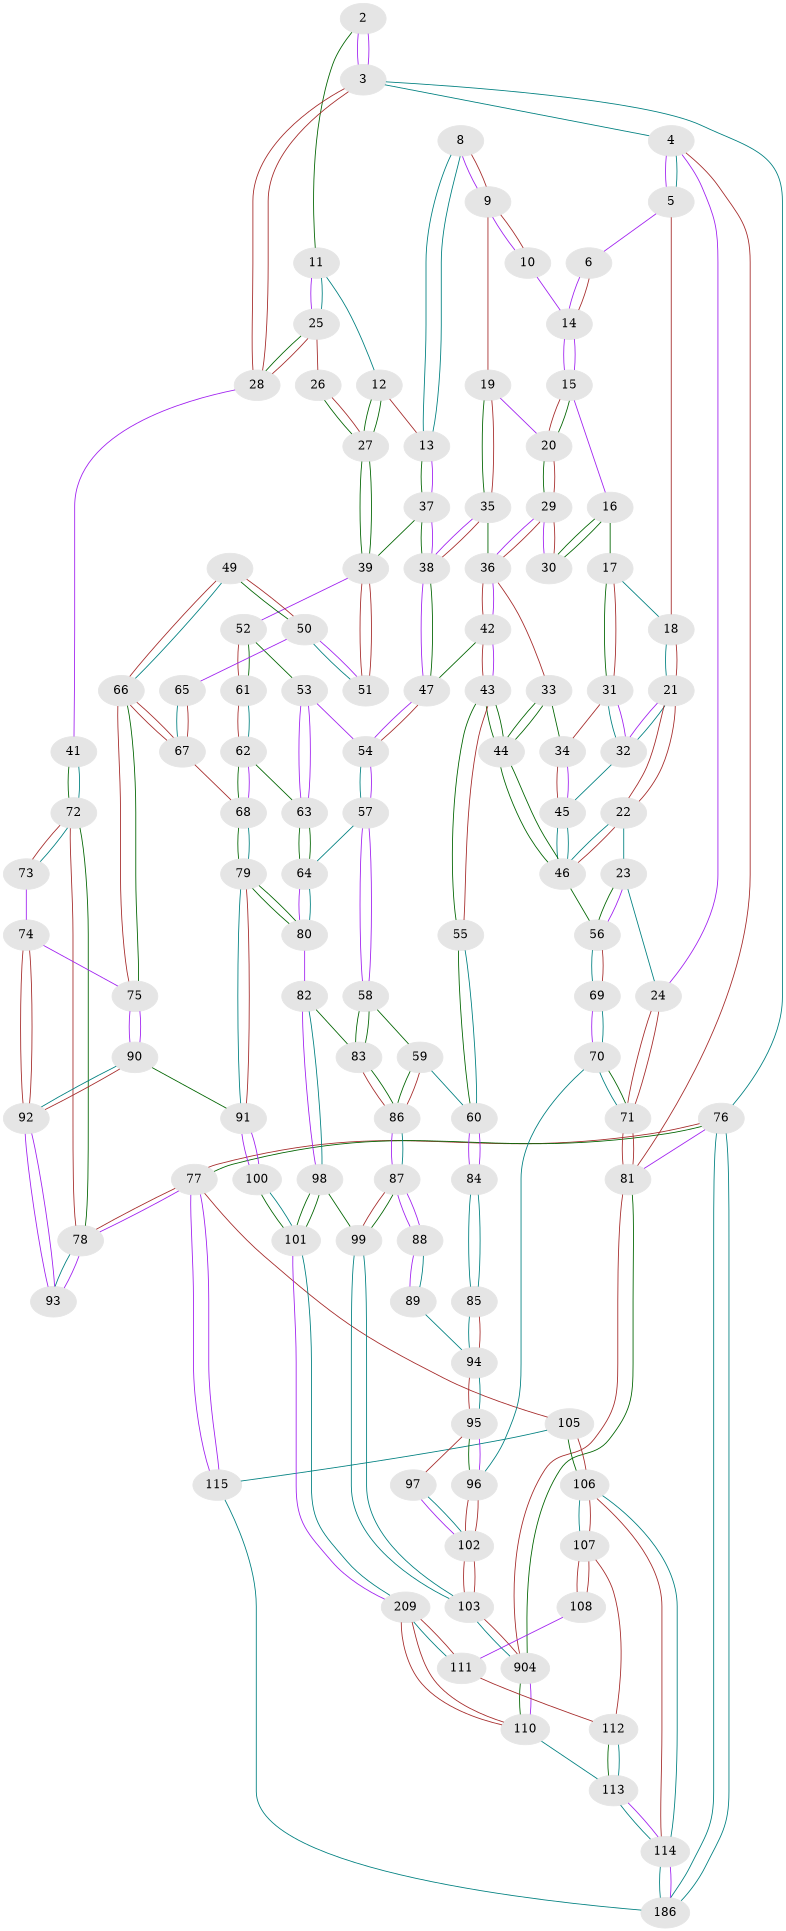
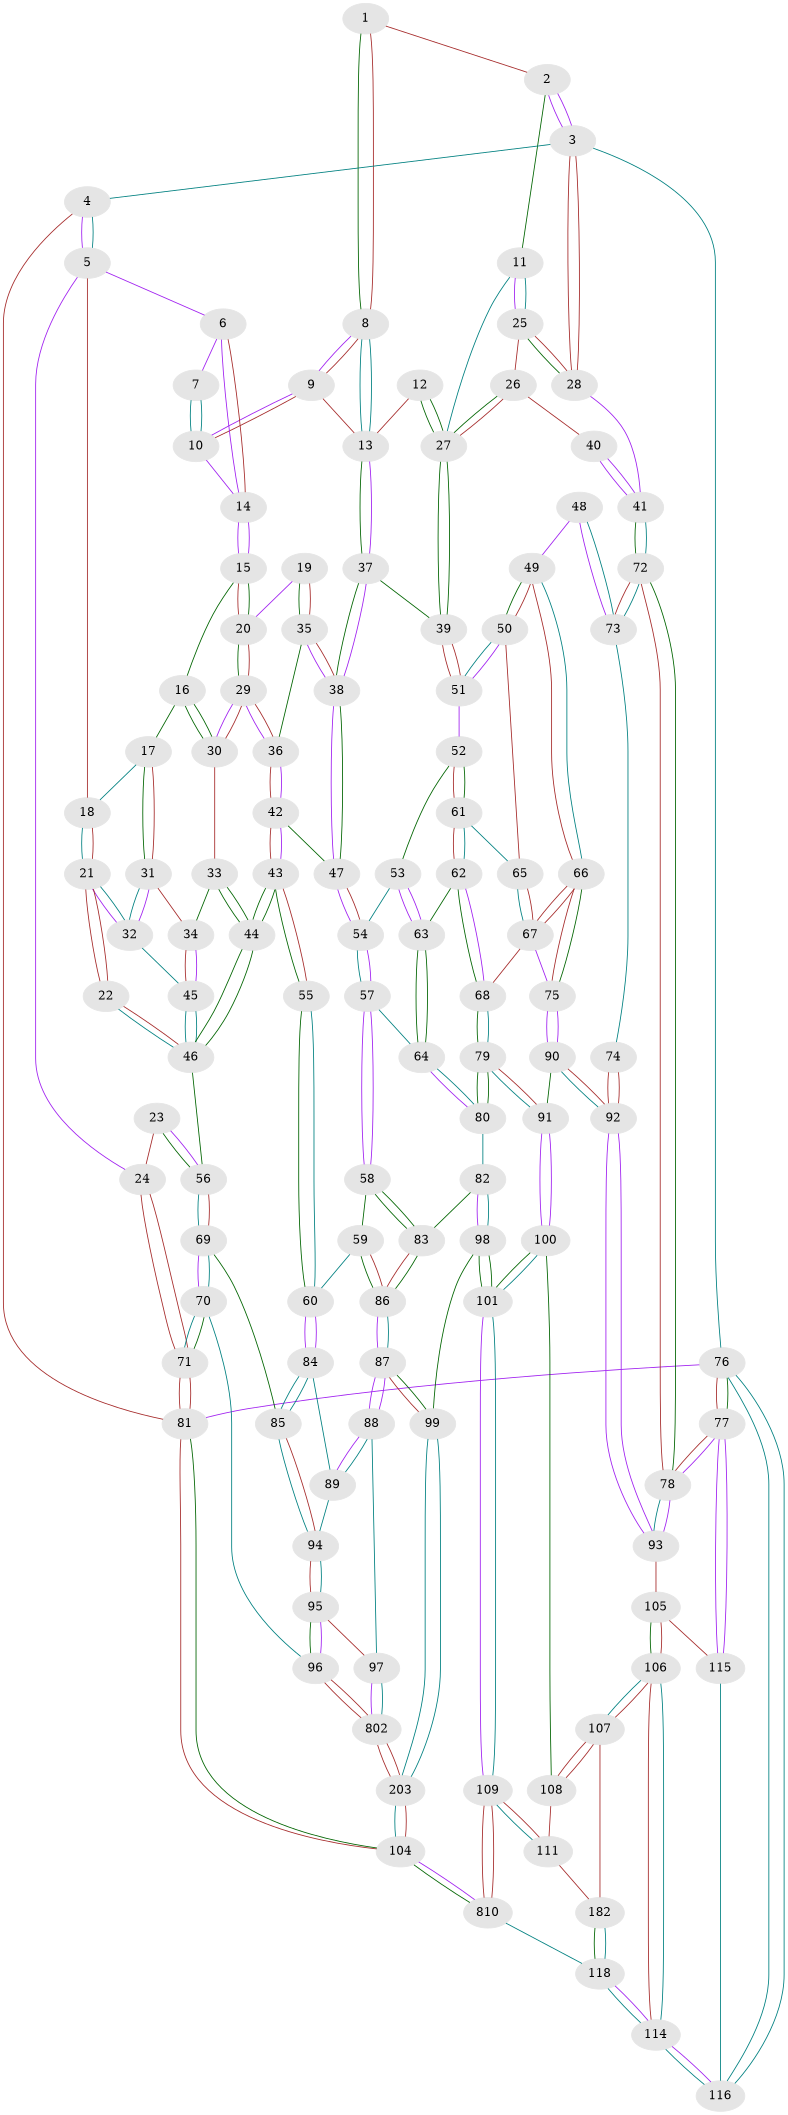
none -> (366, 19)
(488, 294) -> (339, 416)
(354, 322) -> (472, 351)
none -> (196, 385)
(590, 446) -> (207, 627)
none -> (594, 446)
none -> (580, 507)
(718, 571) -> (36, 738)
(305, 599) -> (459, 721)
(525, 627) -> (215, 813)
(244, 660) -> (513, 752)
(335, 721) -> (379, 905)
none -> (490, 843)
(624, 844) -> none
(26, 905) -> (628, 844)
(641, 935) -> (150, 1149)
(81, 966) -> (541, 966)
(305, 966) -> (483, 1149)
none -> (252, 1329)
(359, 1331) -> (656, 1577)
none -> (322, 1424)
(394, 1458) -> (688, 1638)
none -> (550, 1516)
none -> (374, 1546)
(469, 1546) -> (377, 1729)
(406, 1607) -> (488, 1791)
(469, 1607) -> (401, 1791)
(534, 1632) -> (550, 1821)
(525, 1668) -> (401, 1852)
(525, 1729) -> (488, 1913)
(614, 1729) -> (600, 1913)
(614, 1791) -> (600, 1974)
(665, 1913) -> (720, 2096)
